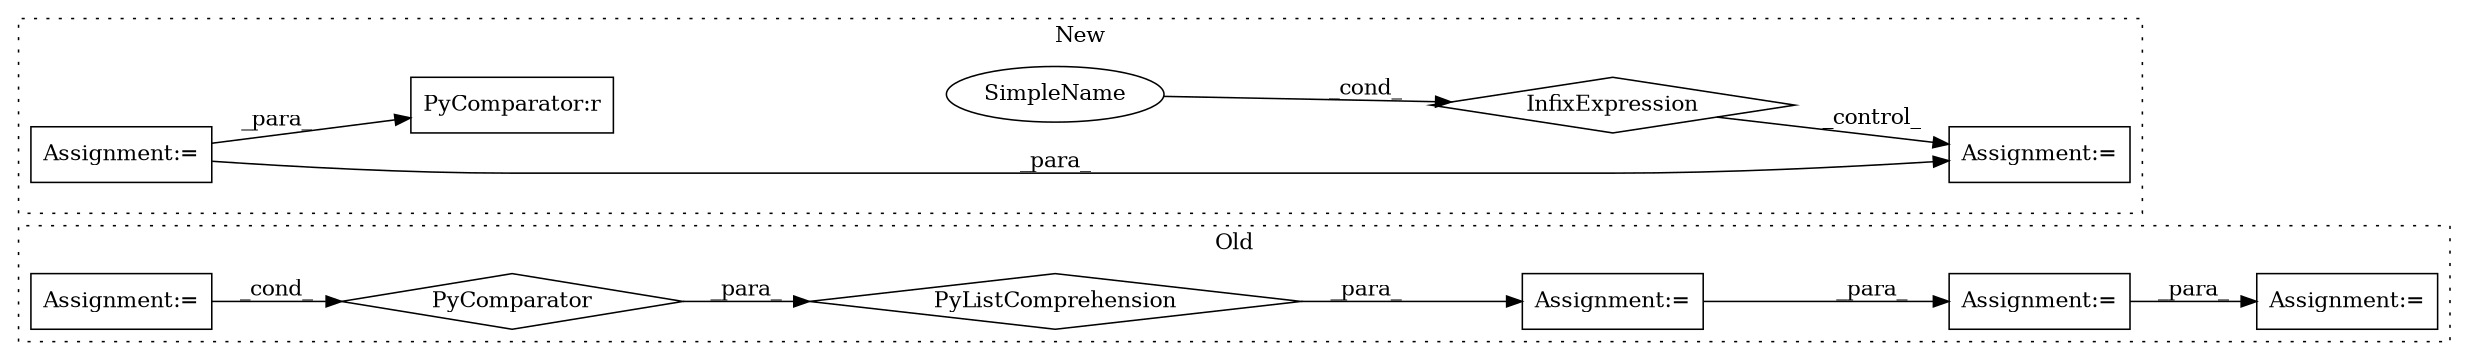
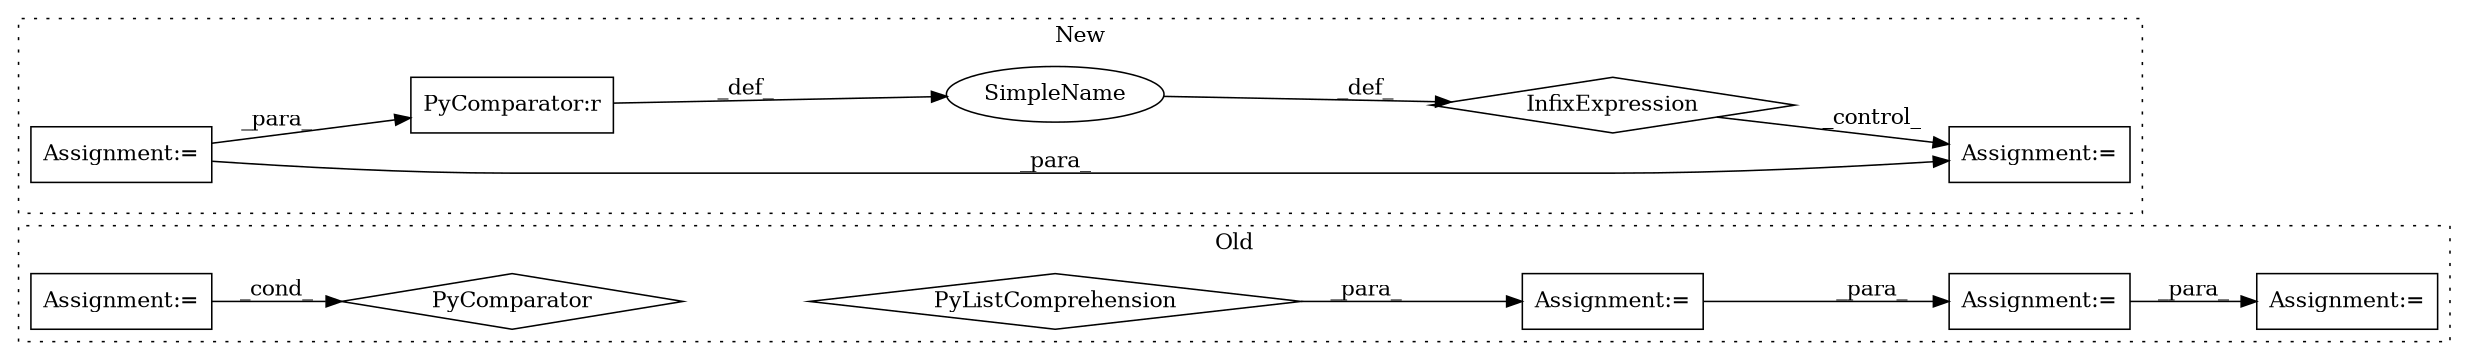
(1366, 89) -> (1366, 89)
none -> (773, 100)
(738, 301) -> none
